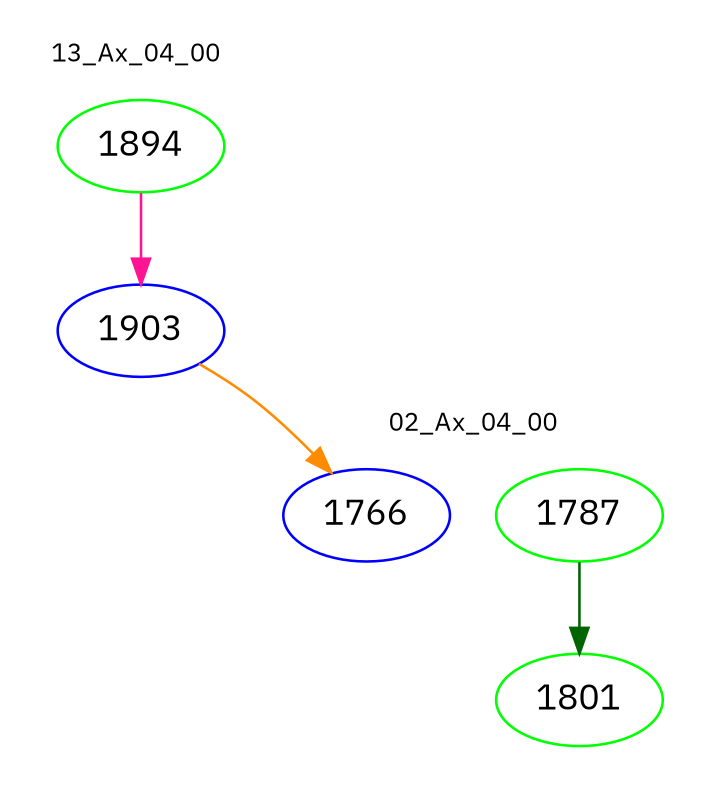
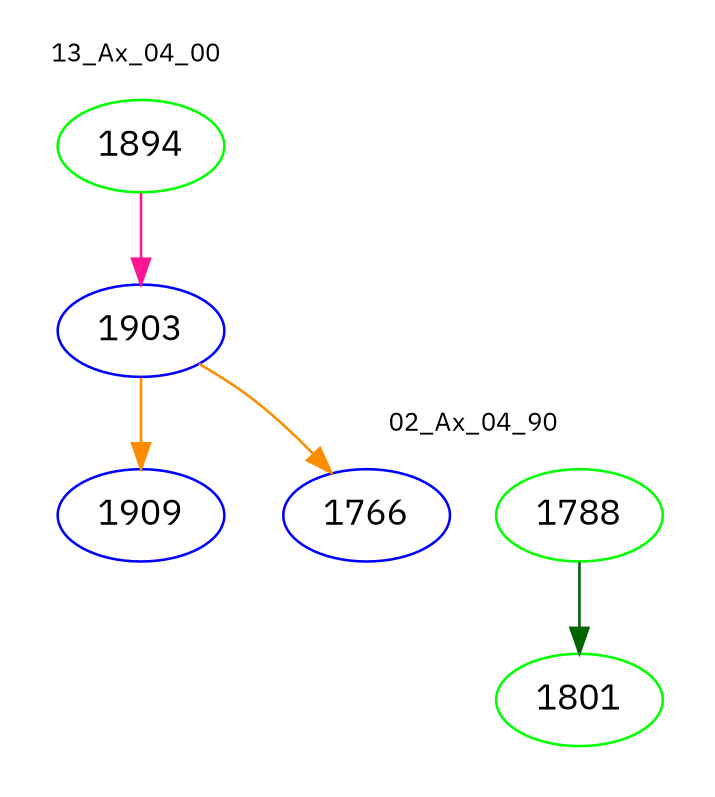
(474, 424) -> (474, 424)
none -> (141, 515)
(579, 515) -> (579, 515)
